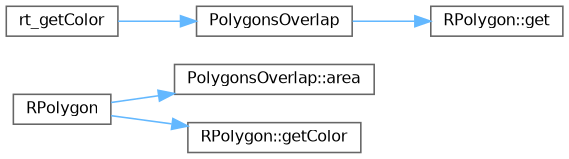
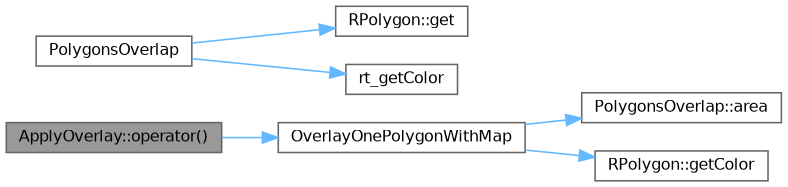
(149, 21) -> (261, 66)
(62, 109) -> (402, 138)
none -> (114, 138)
